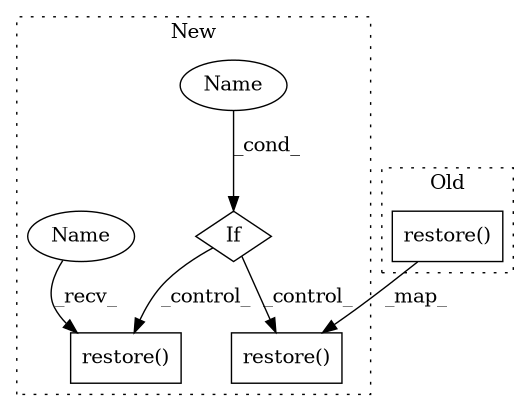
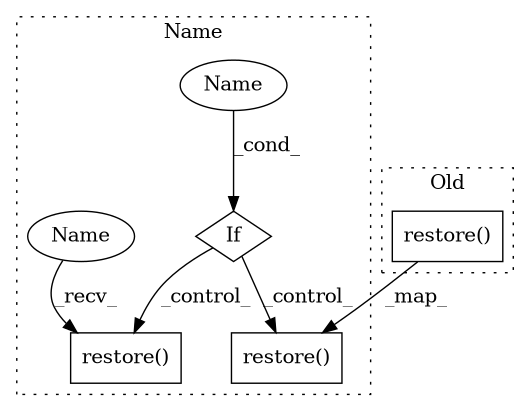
(194, 33) -> (194, 33)
